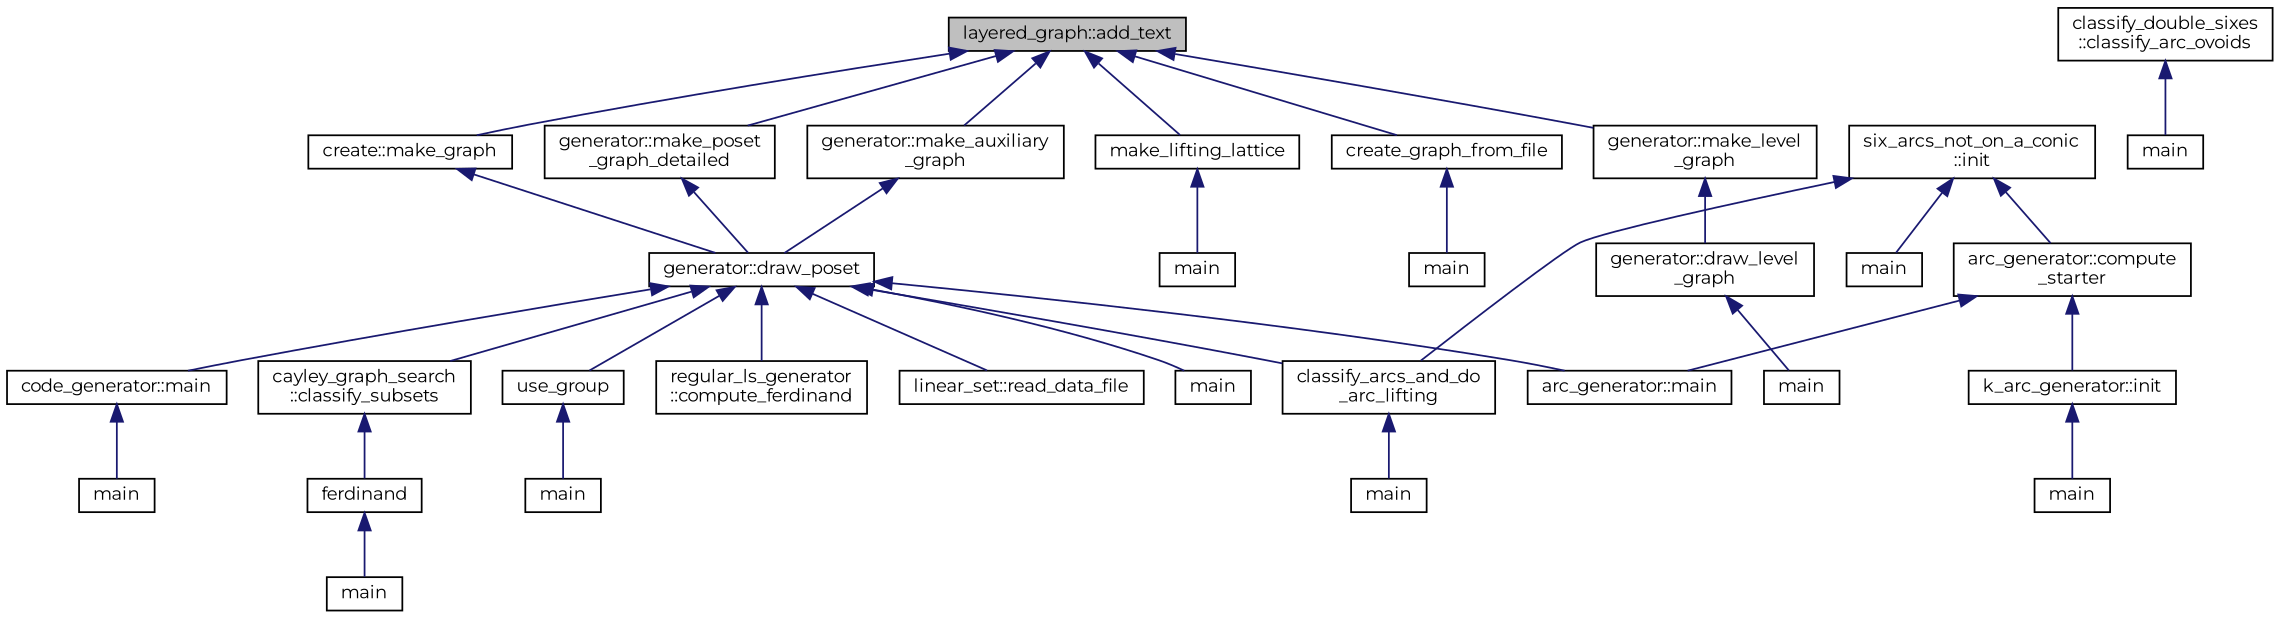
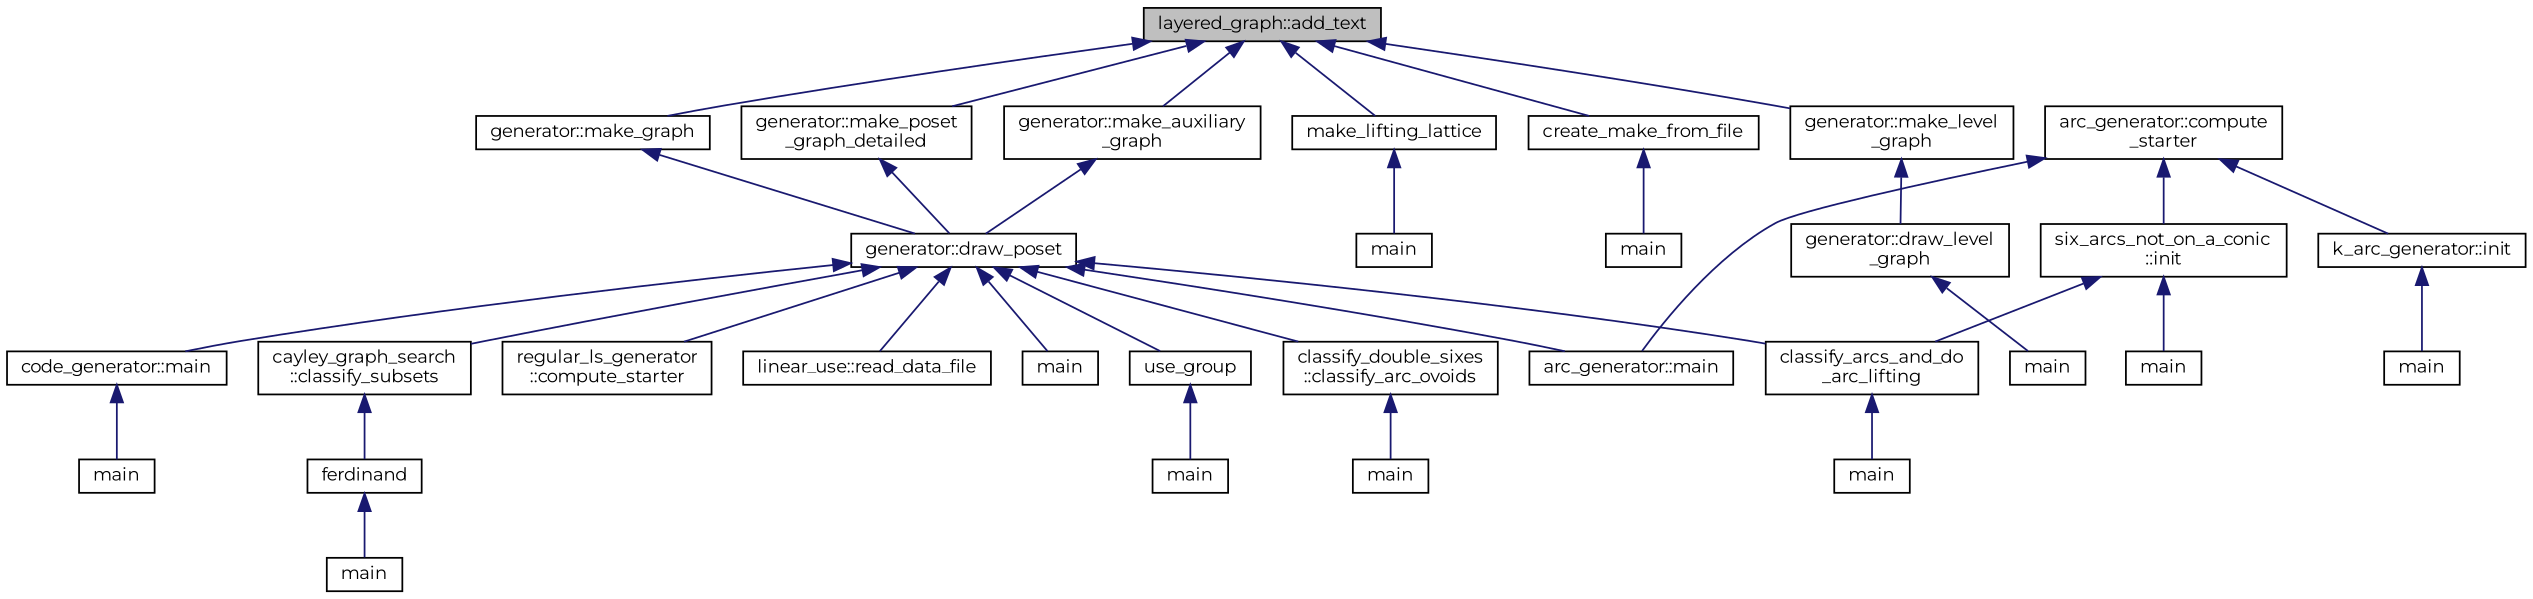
(410, 152) -> (593, 133)
(1447, 152) -> (1644, 133)
(2028, 218) -> (2164, 201)
none -> (1168, 307)
(762, 387) -> (607, 368)
(1022, 387) -> (867, 368)
